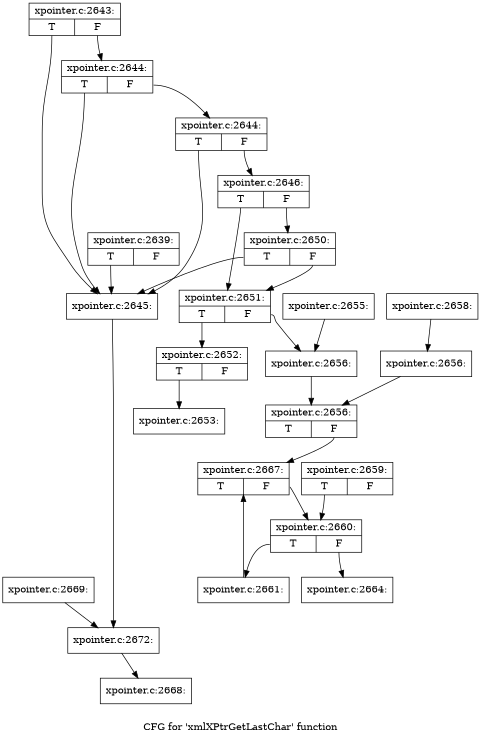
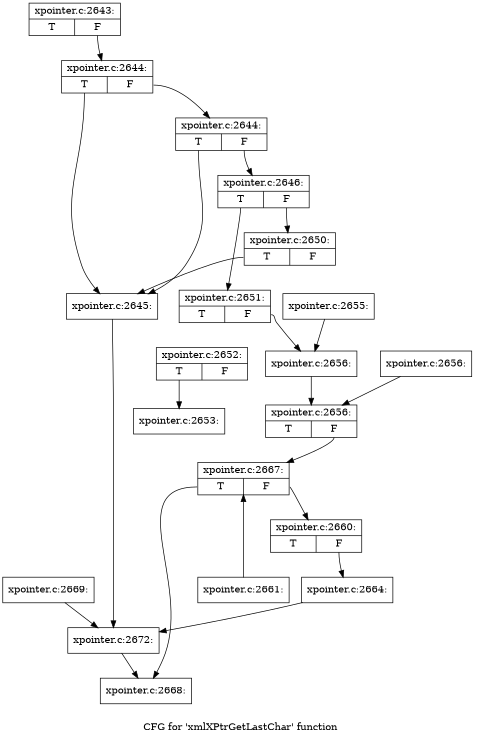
(42, 170) -> none
(133, 249) -> none
(294, 278) -> none
(432, 306) -> none
(202, 332) -> none
(347, 479) -> none
(254, 554) -> none
none -> (166, 569)
none -> (235, 617)
